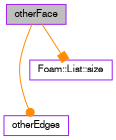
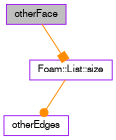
(20, 66) -> (56, 95)
